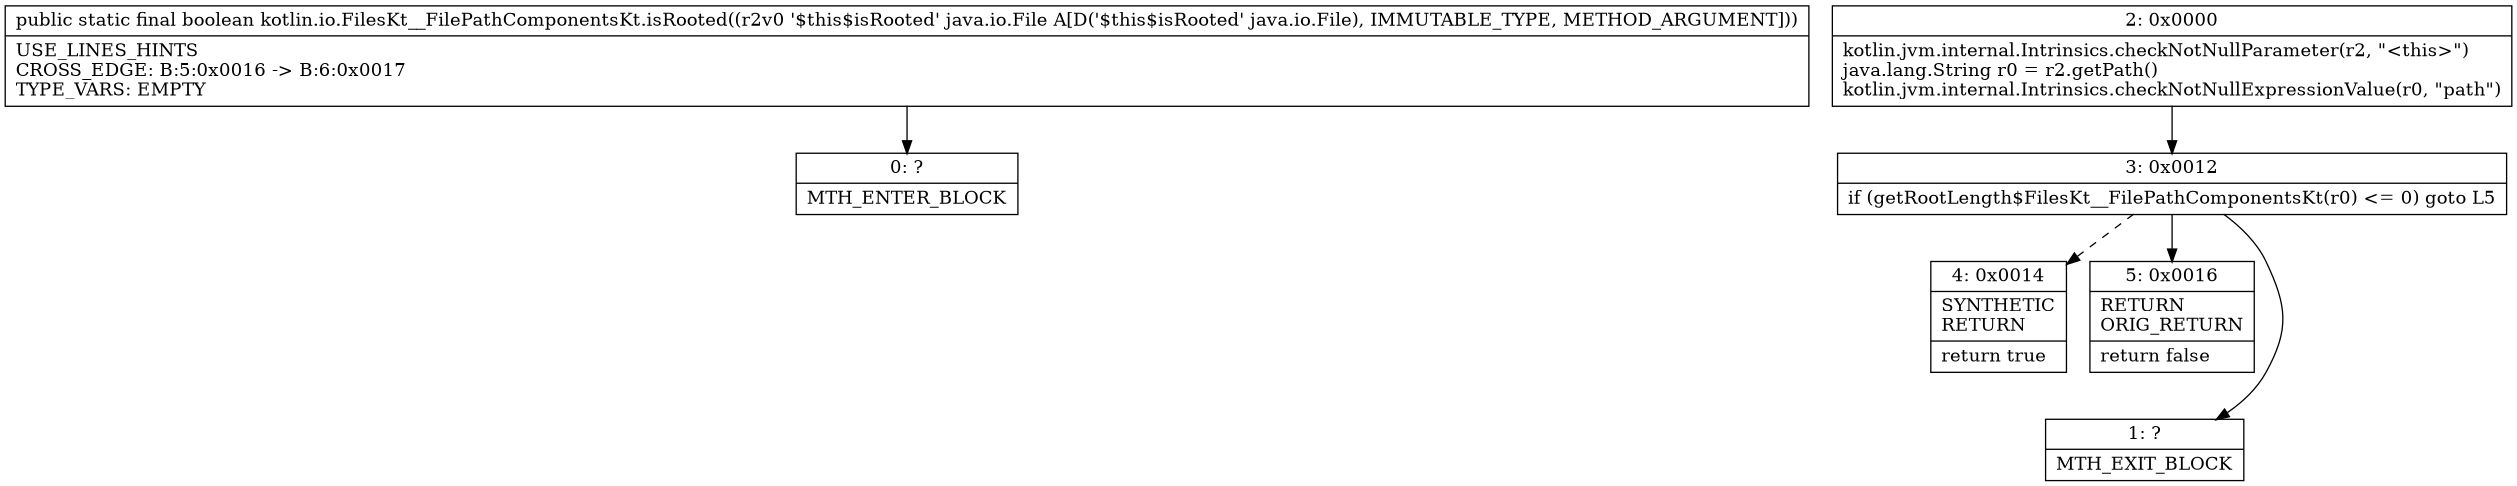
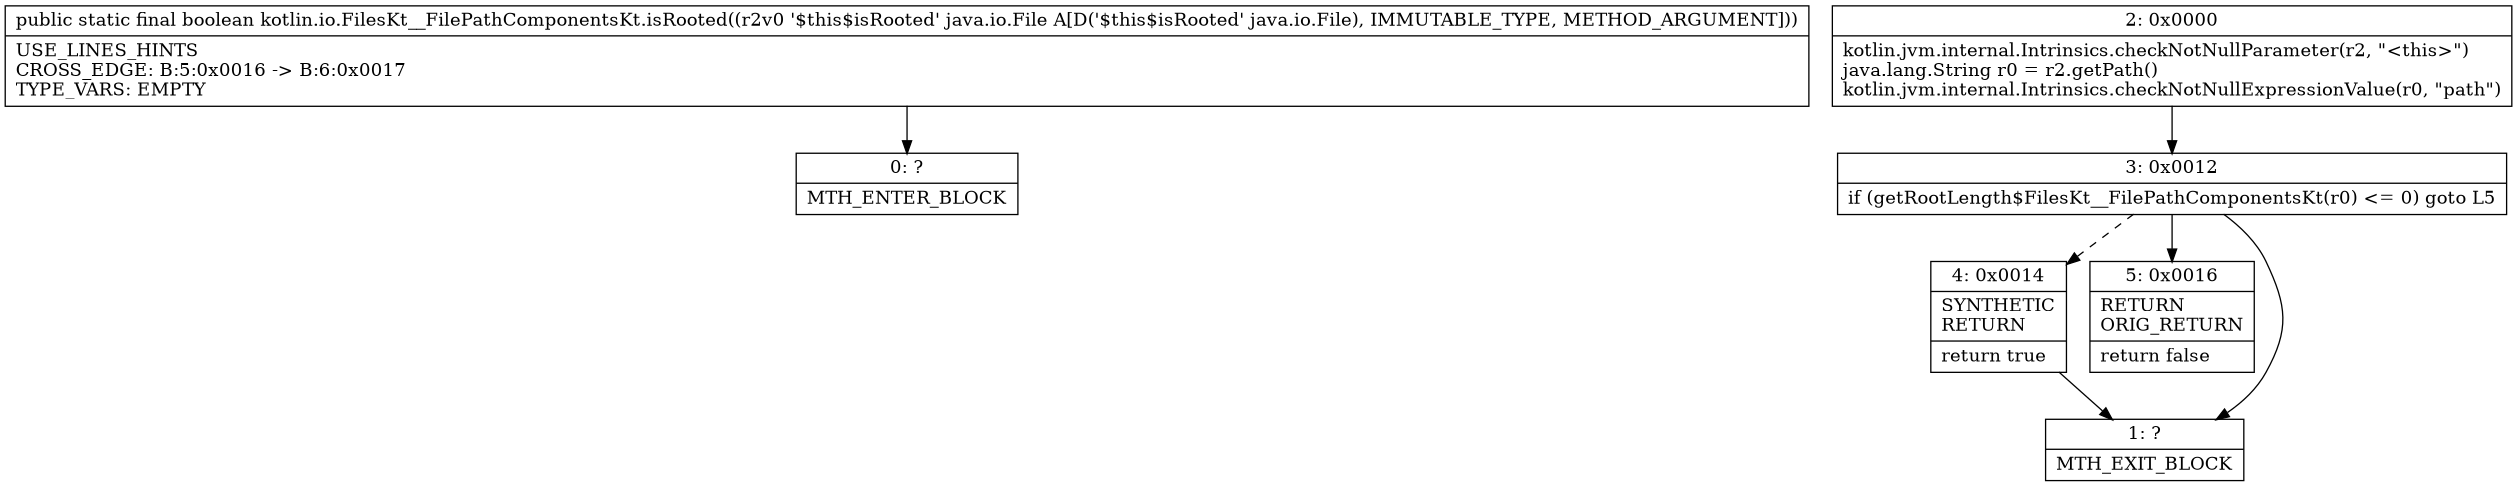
none -> (2081, 392)
